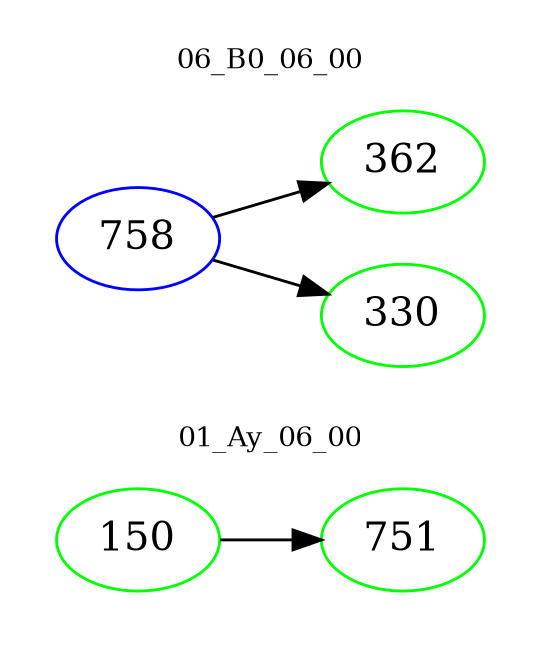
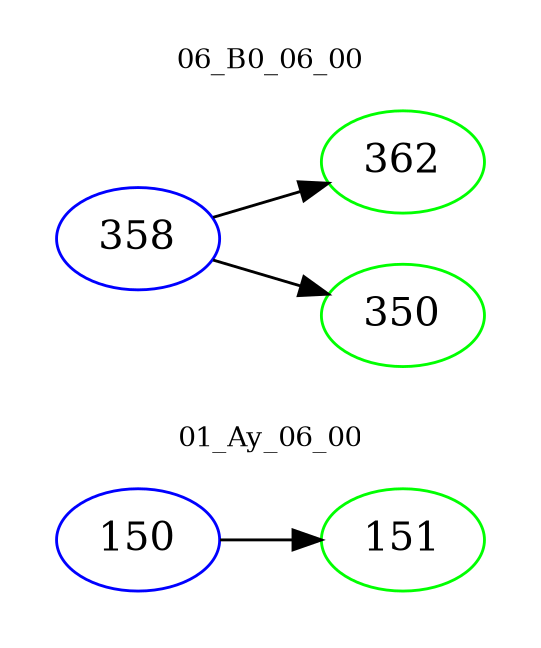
(138, 239) -> (138, 239)
(403, 315) -> (403, 315)
(138, 540) -> (138, 540)
(403, 540) -> (403, 540)
